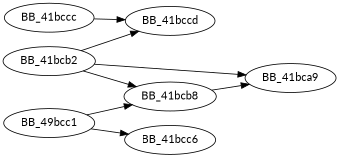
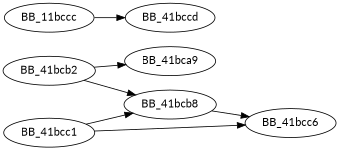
(49, 18) -> (49, 18)
(106, 42) -> none
(226, 88) -> (226, 113)
(49, 123) -> (49, 133)
